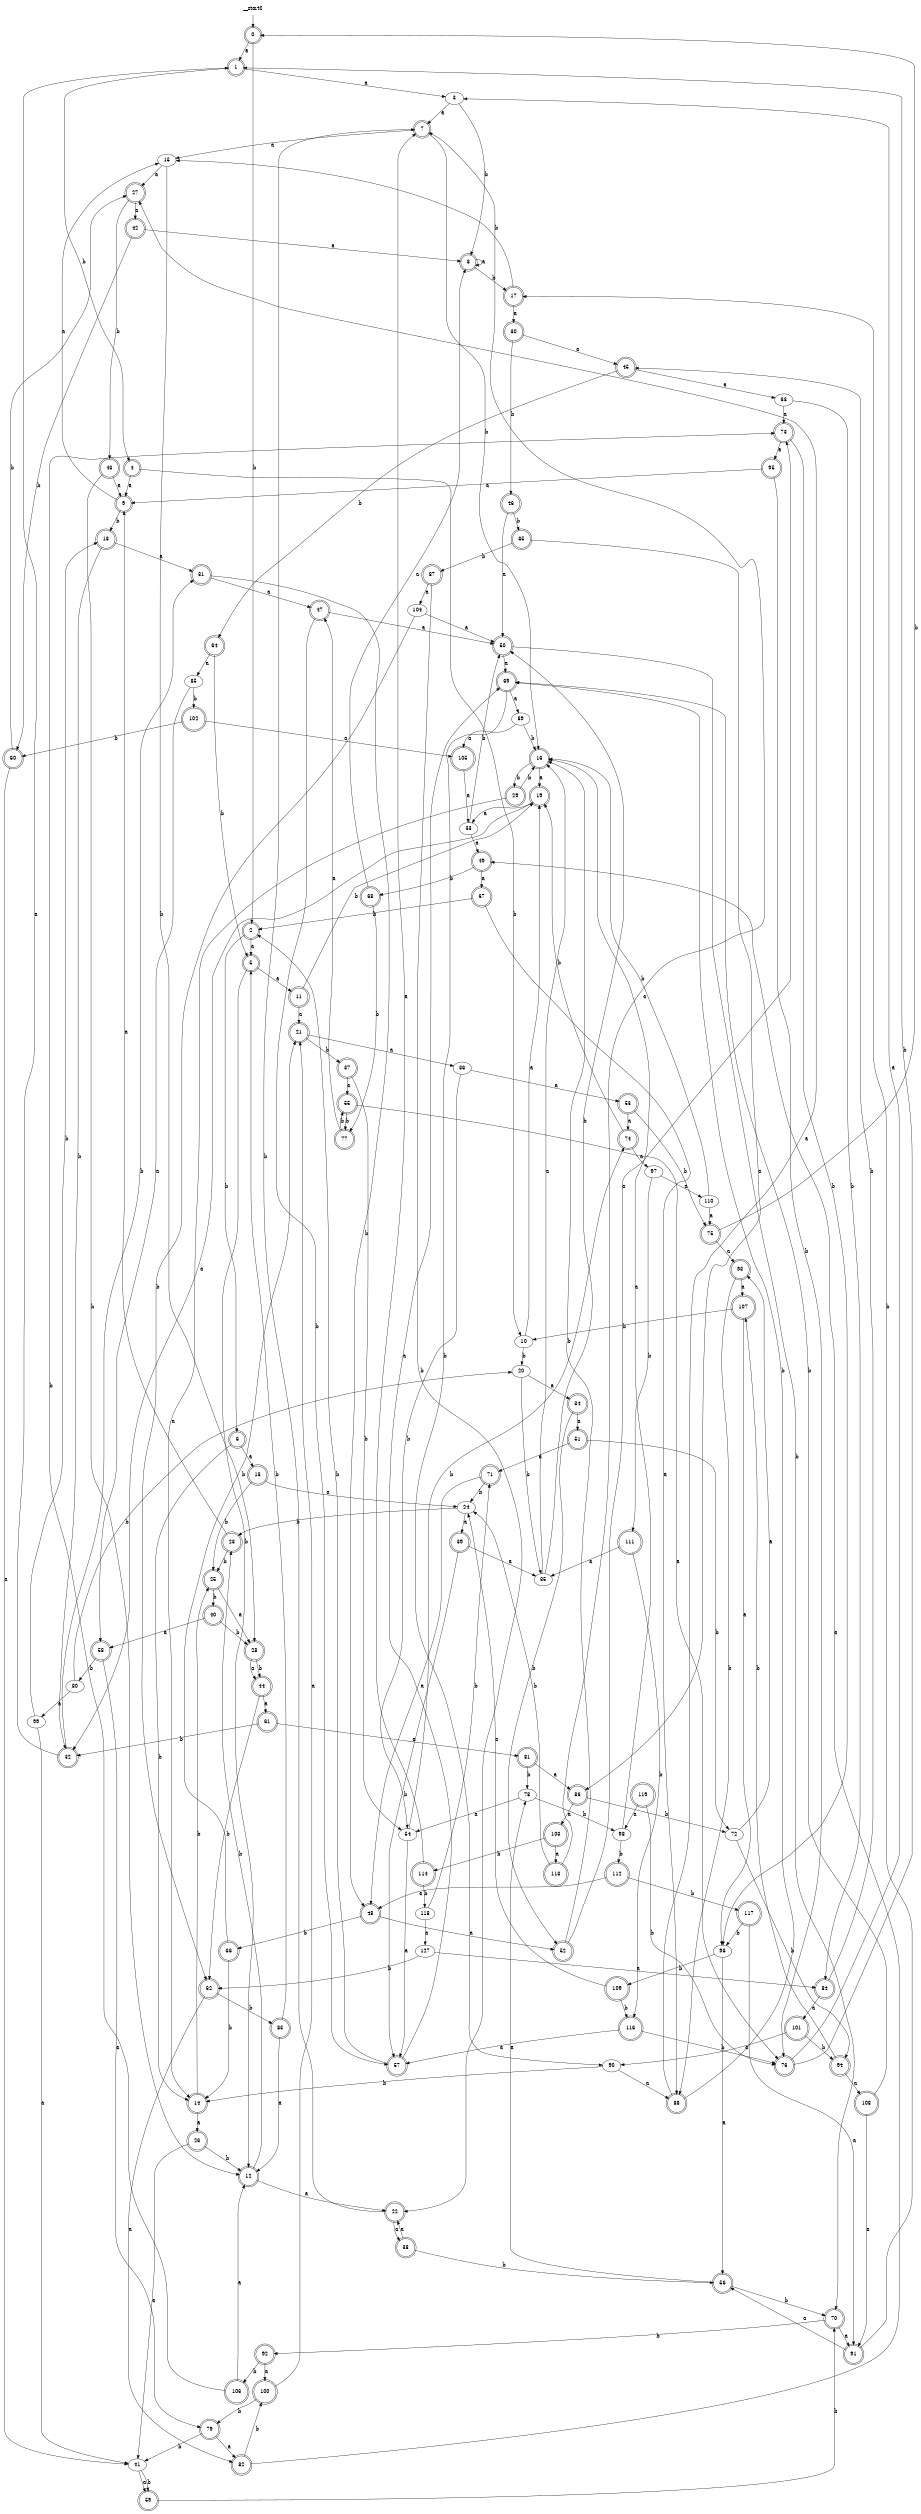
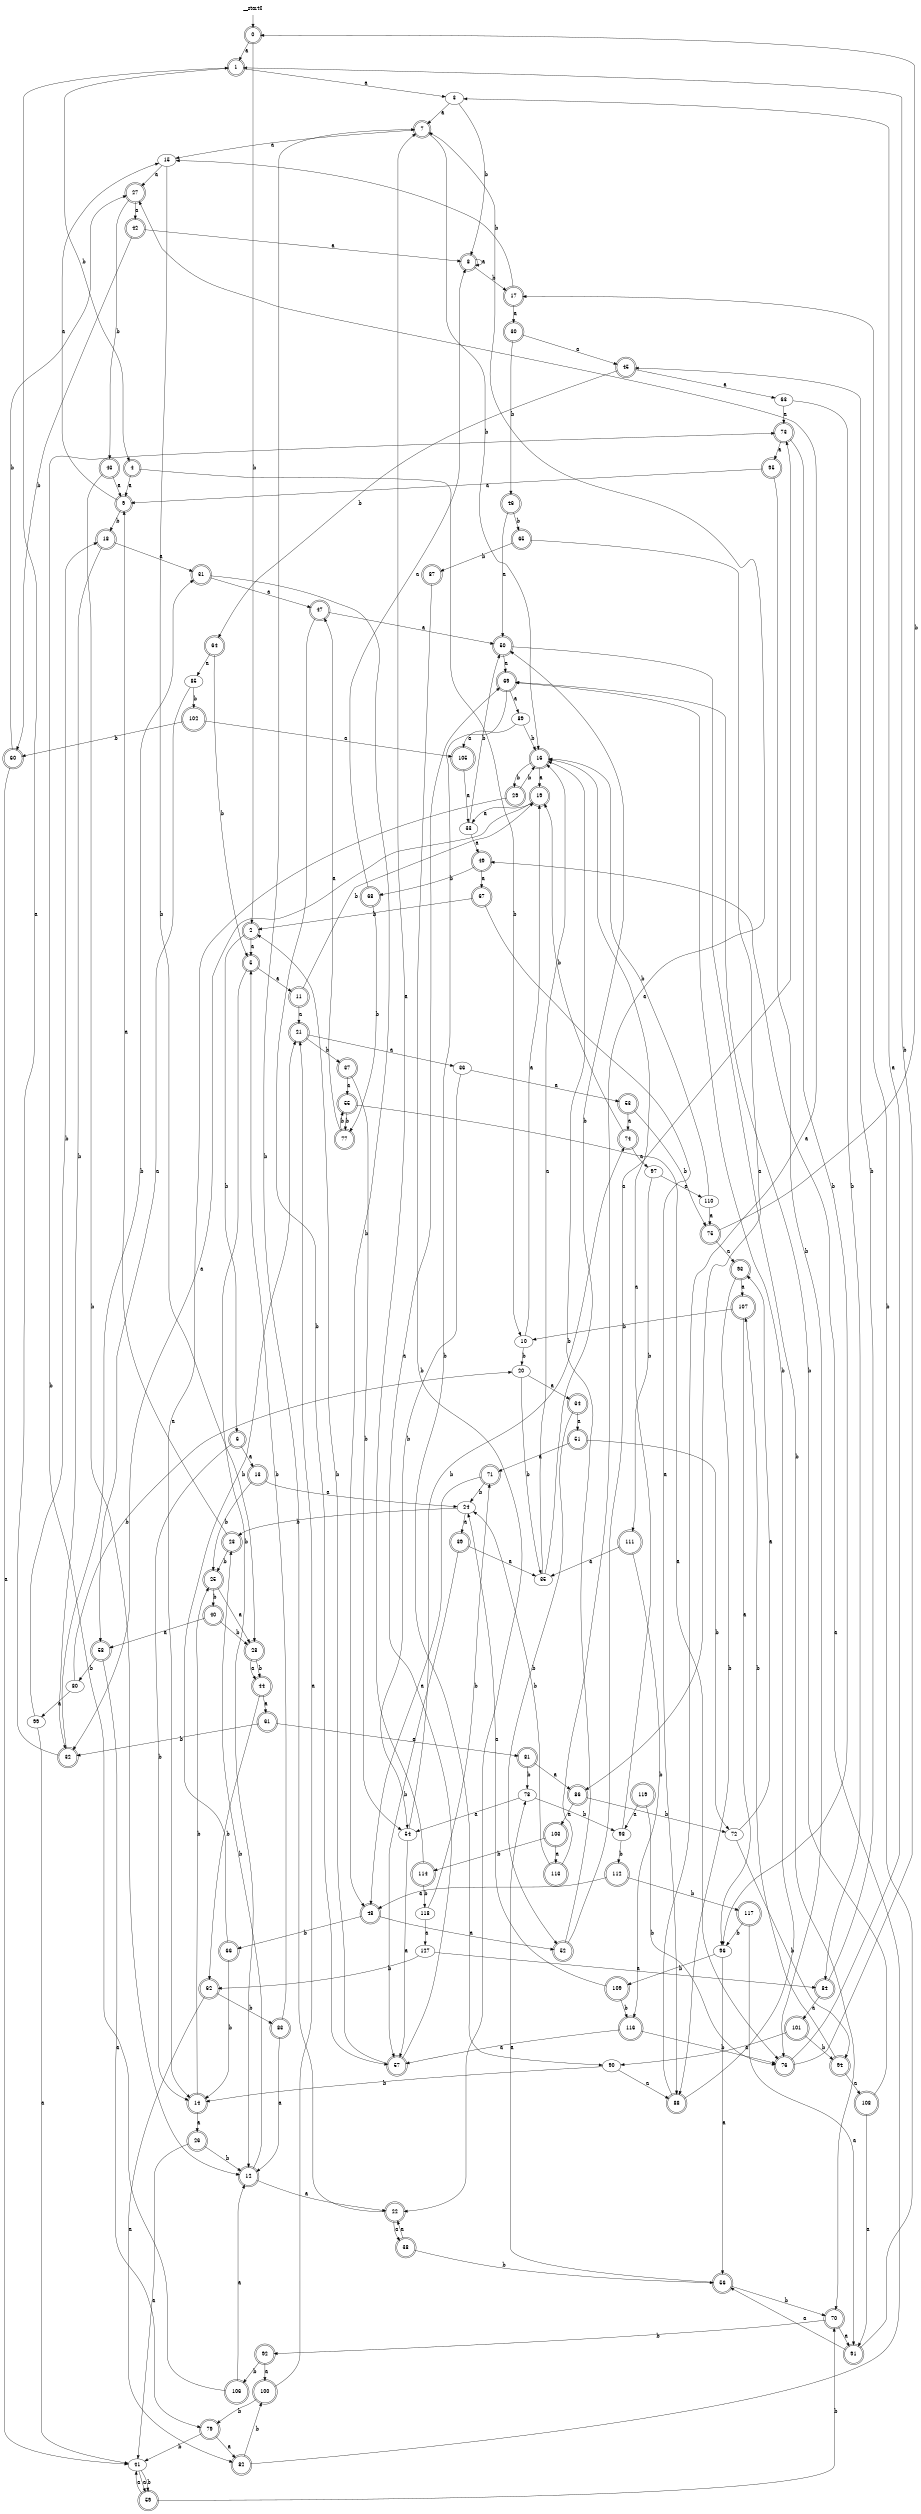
(417, 610) -> none
none -> (137, 2485)
